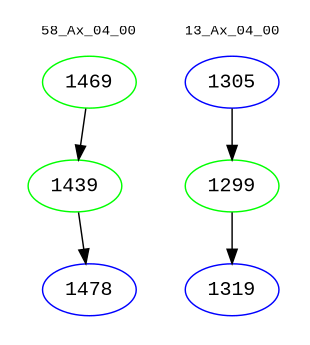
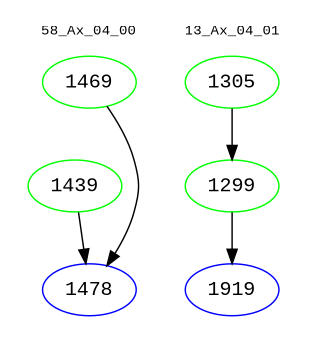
(233, 31) -> (233, 31)
(232, 82) -> (232, 82)
(83, 127) -> (138, 179)
(232, 290) -> (232, 290)
